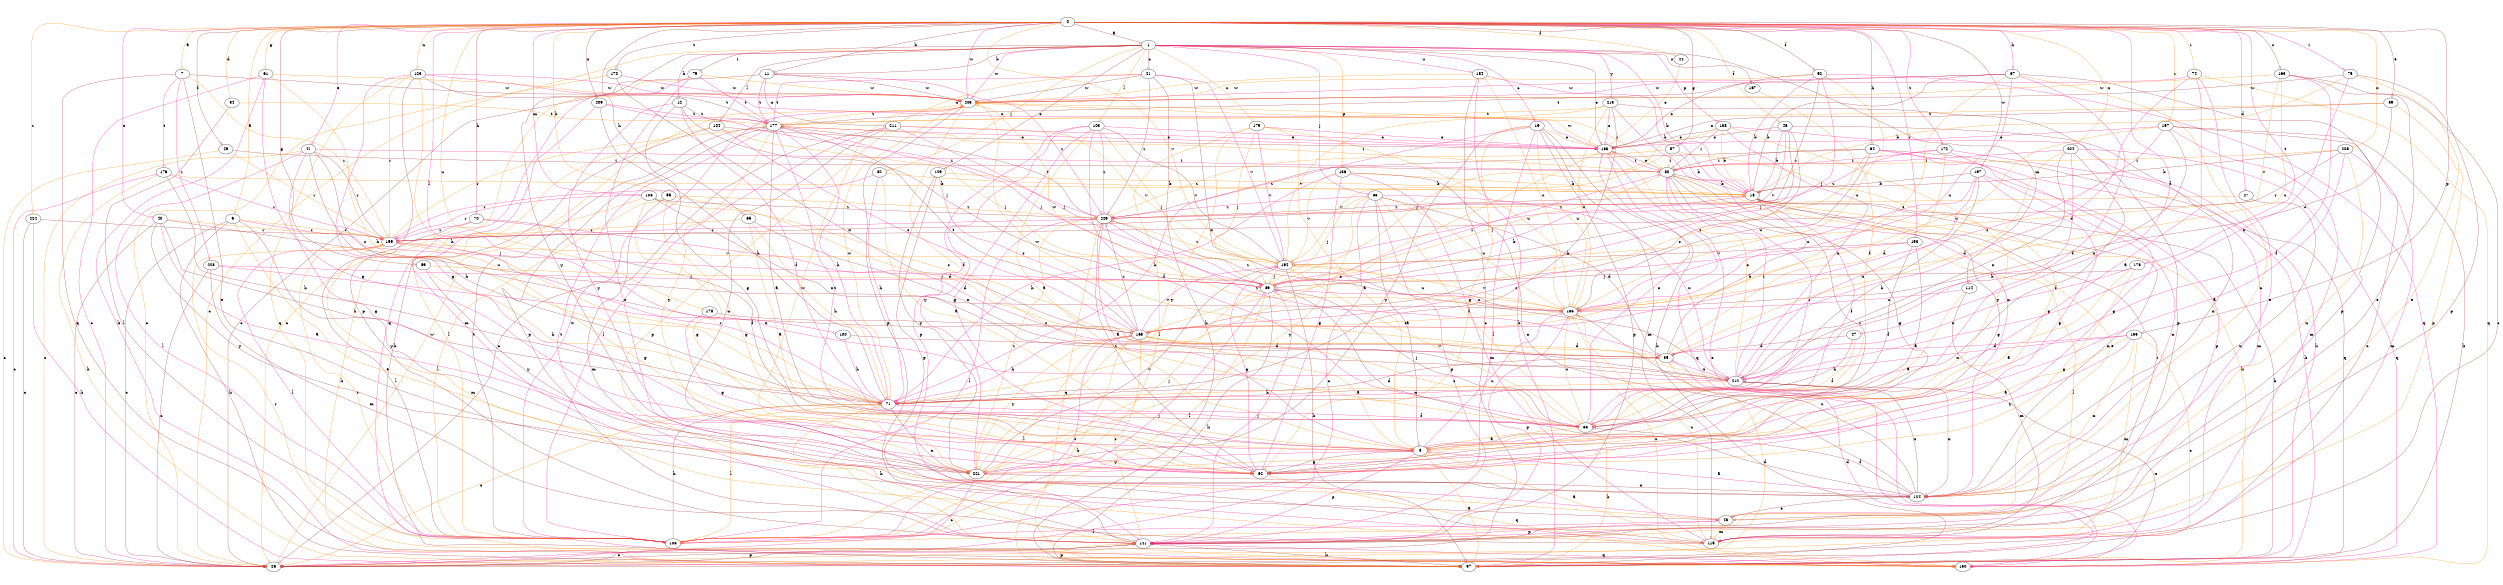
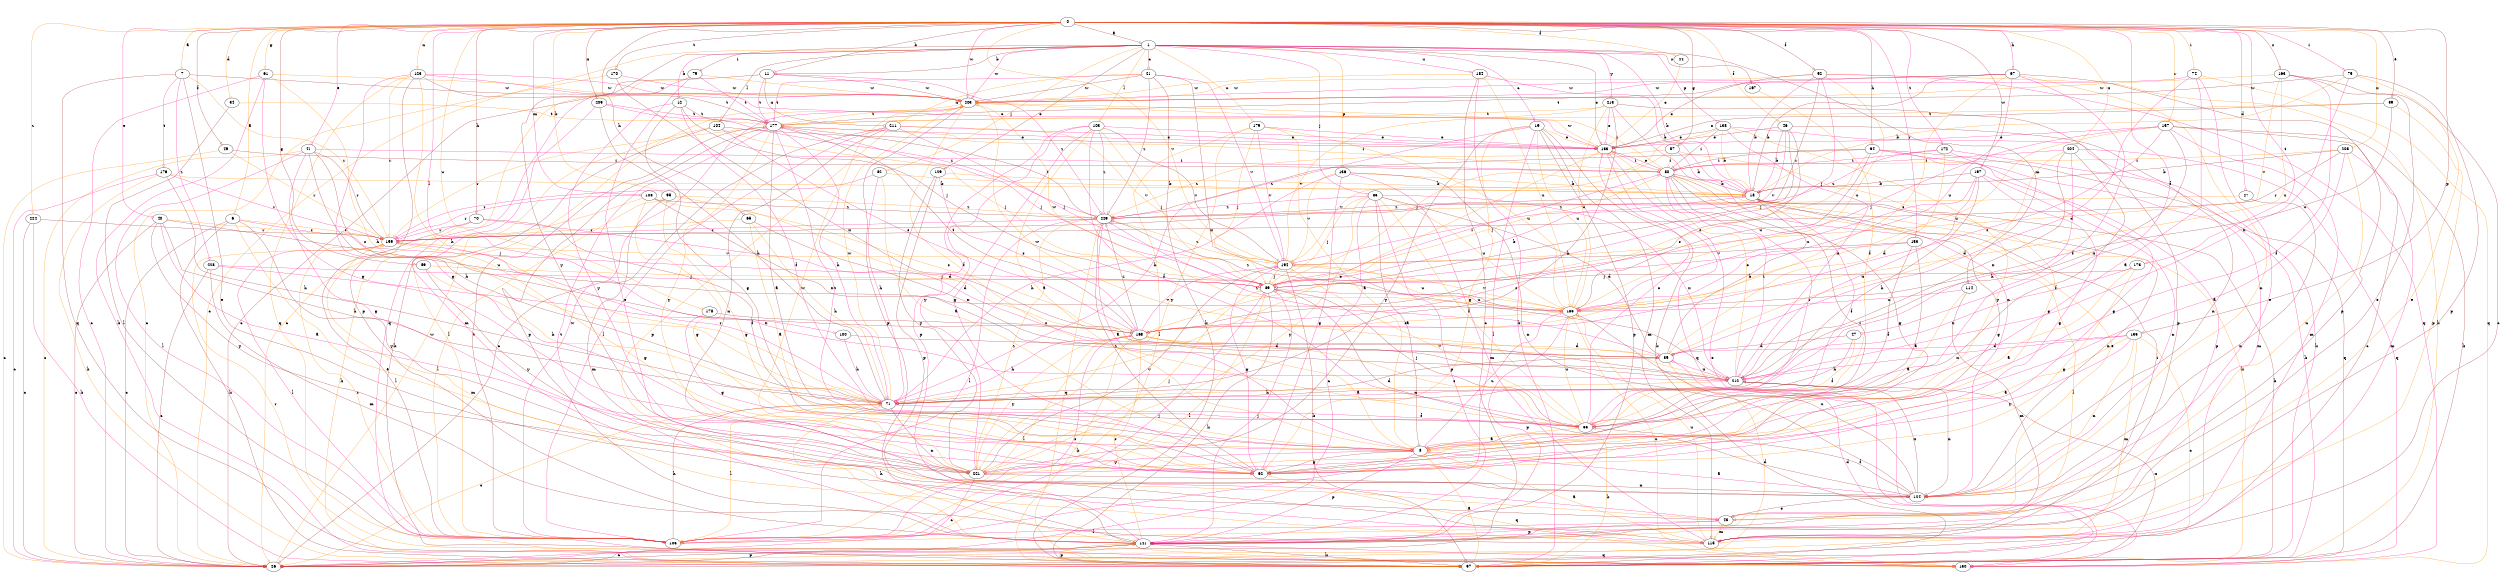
none -> (1703, 247)
none -> (2421, 455)
